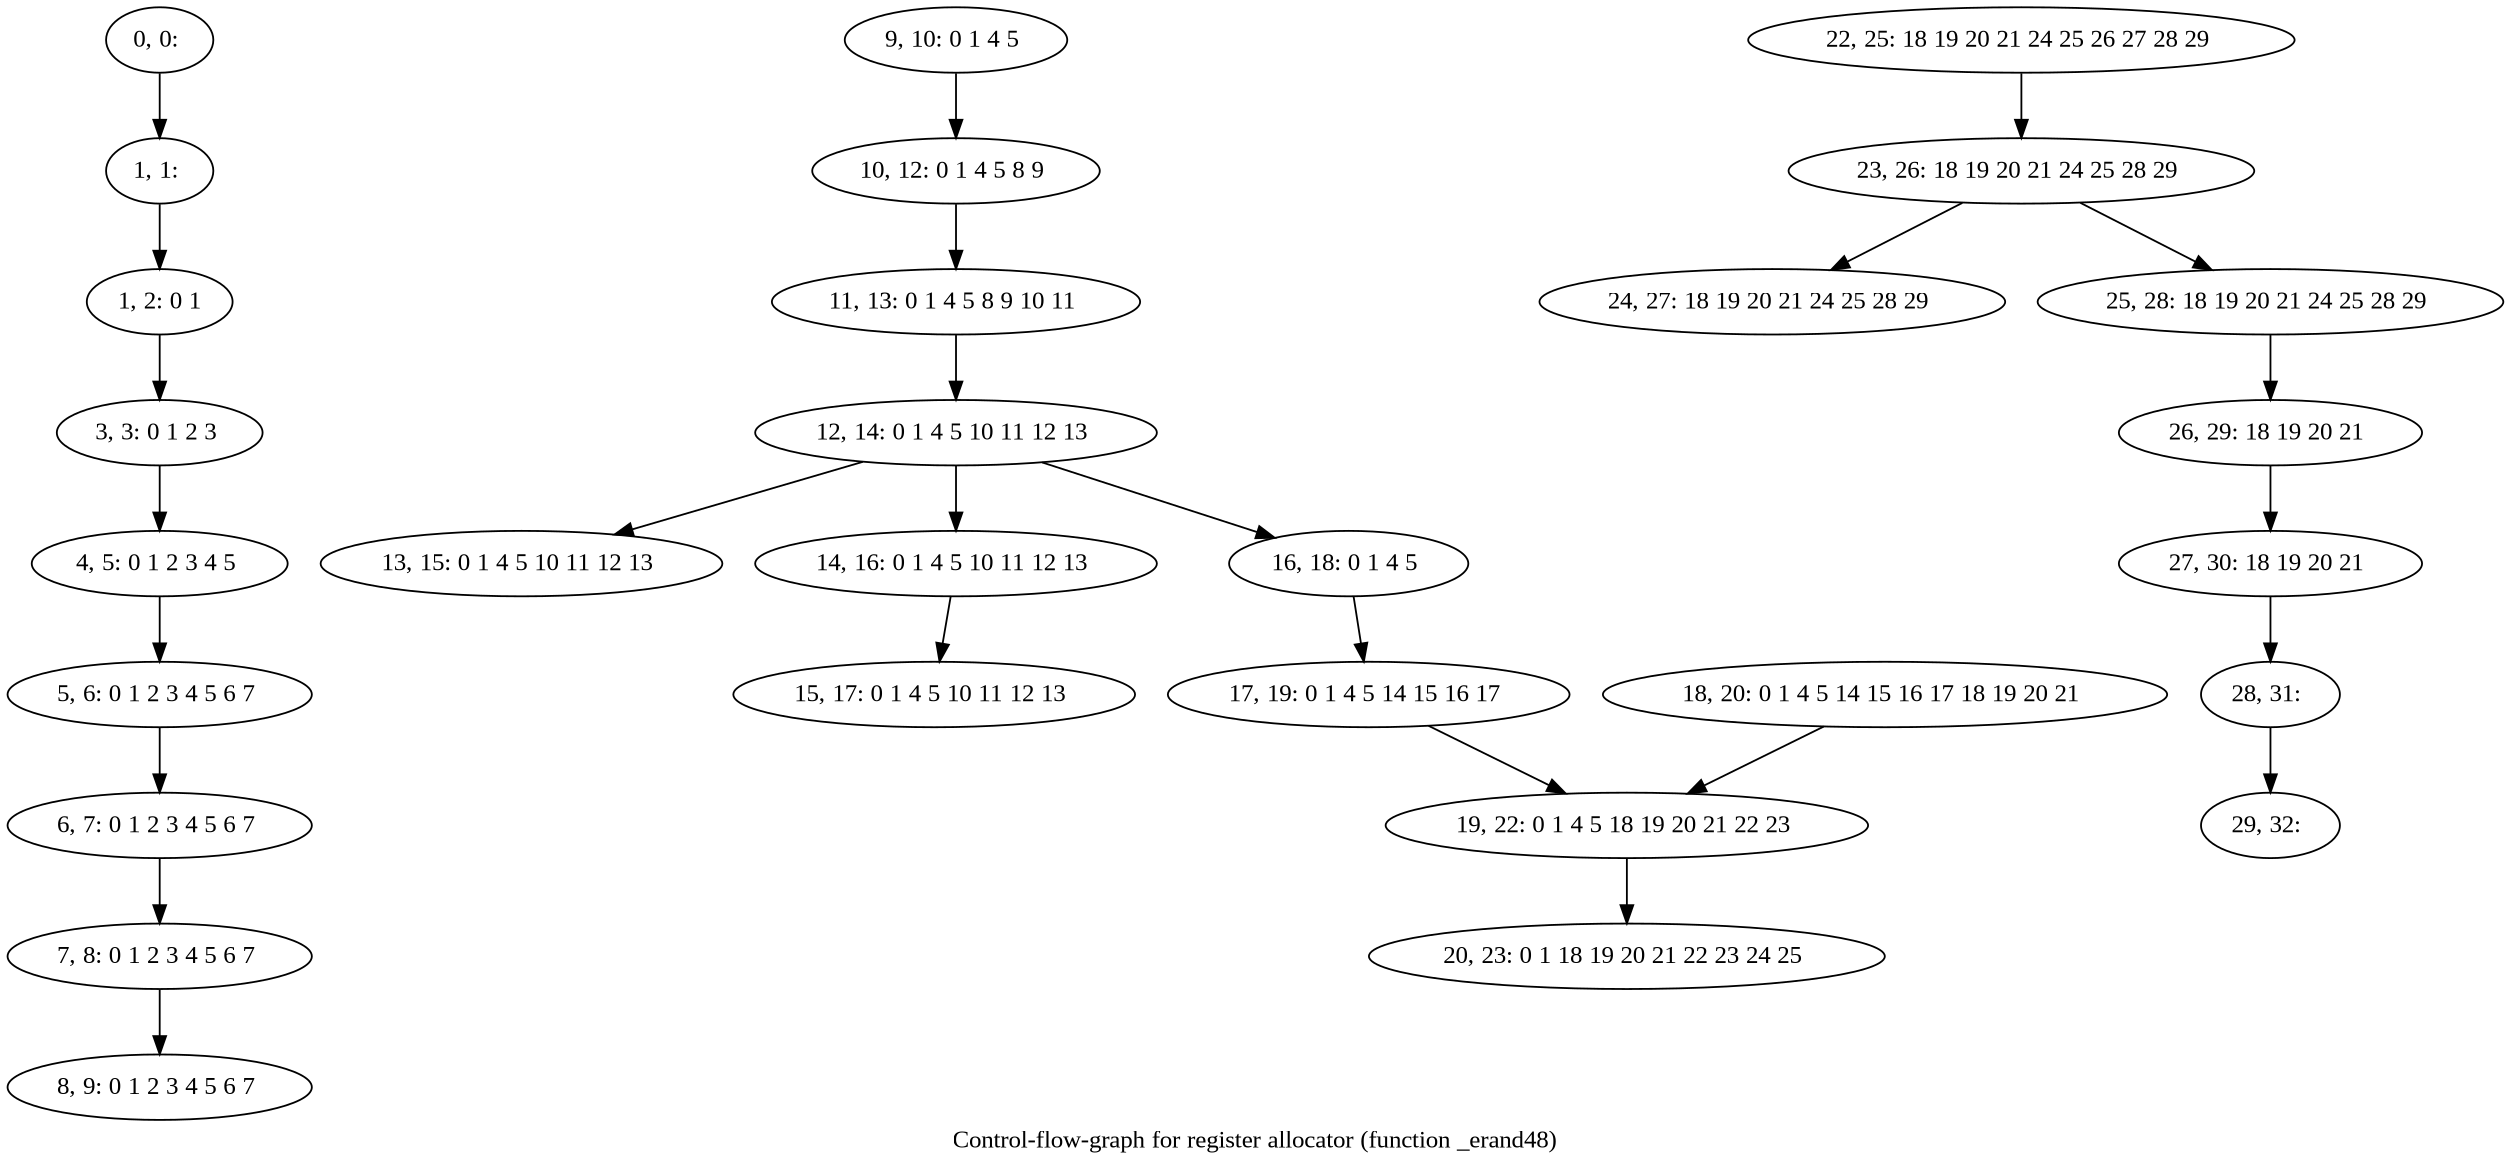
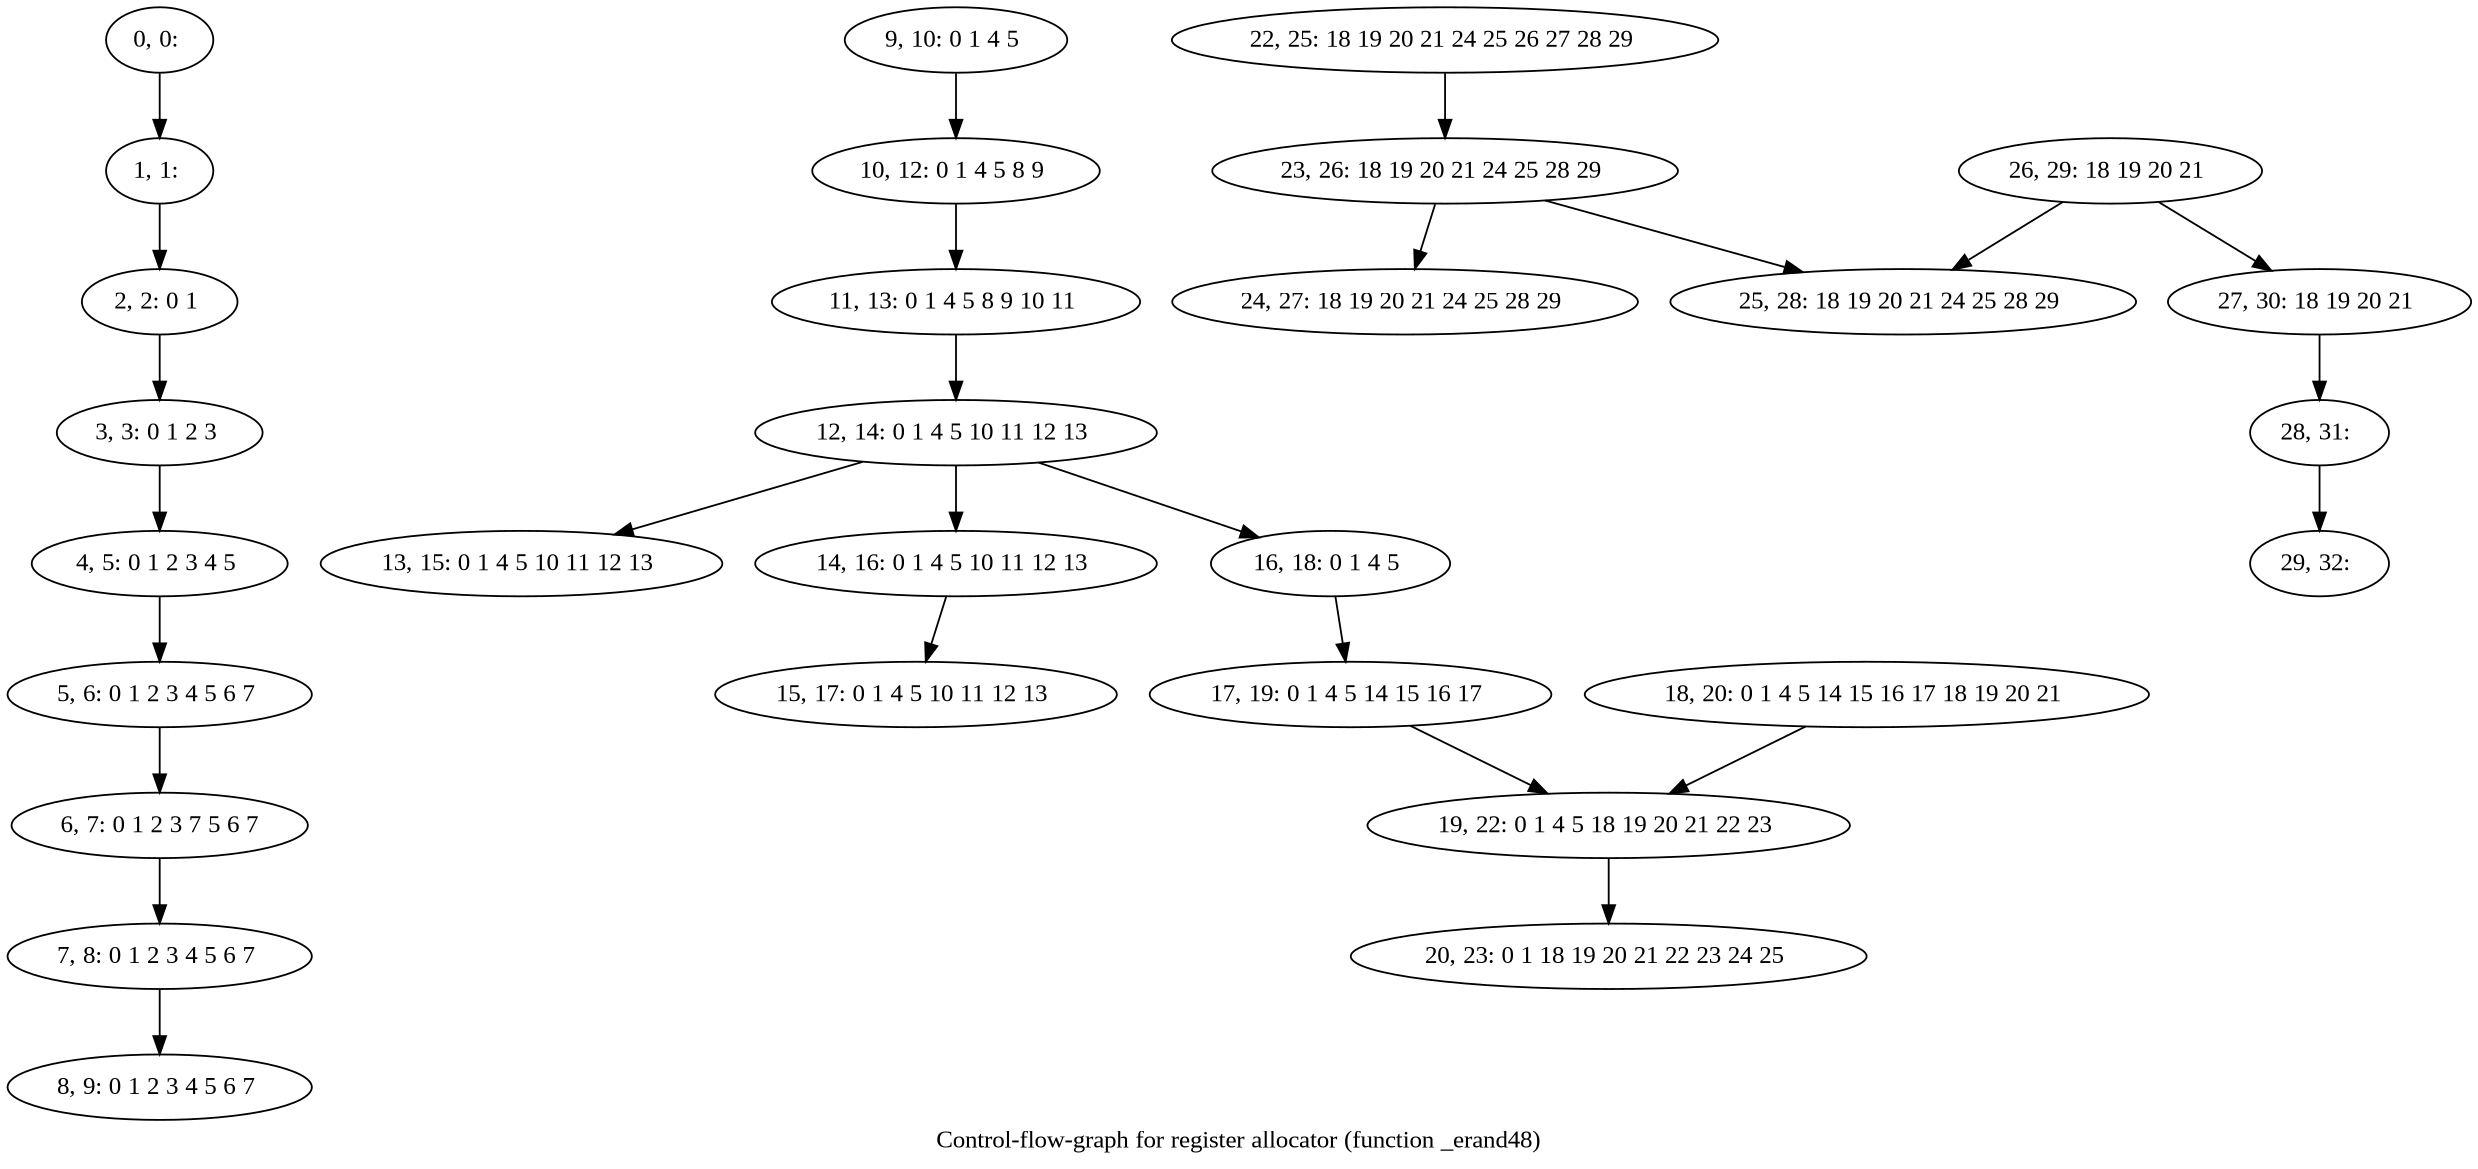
(160, 302) -> (160, 302)
(2270, 358) -> (2016, 231)
(160, 825) -> (160, 825)
